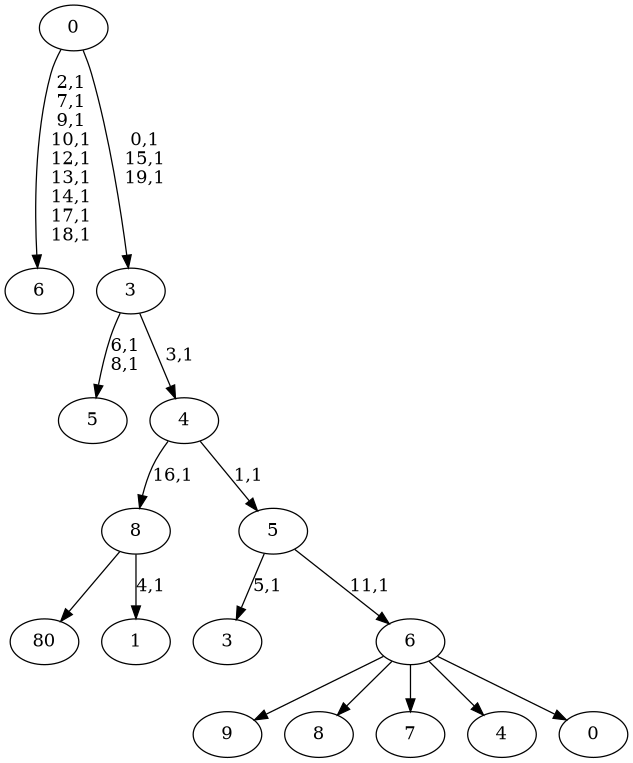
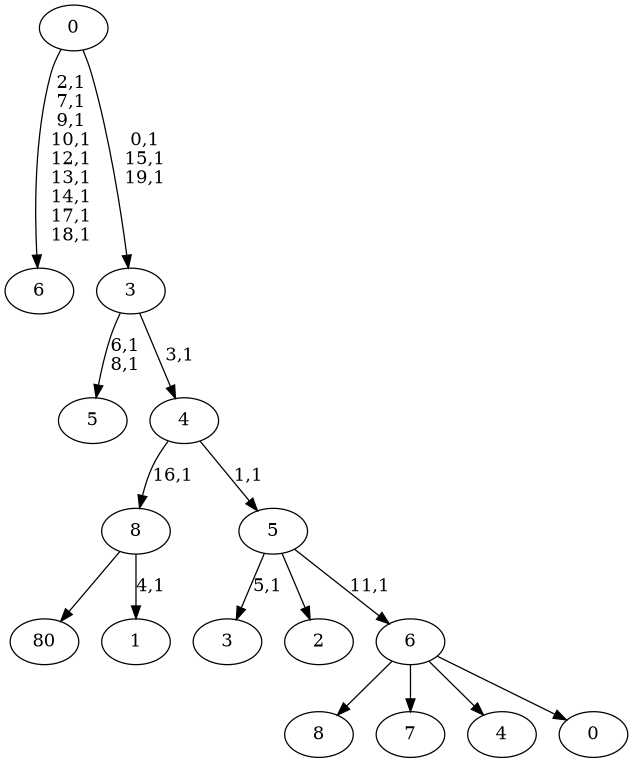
none -> (319, 642)
(227, 735) -> none
